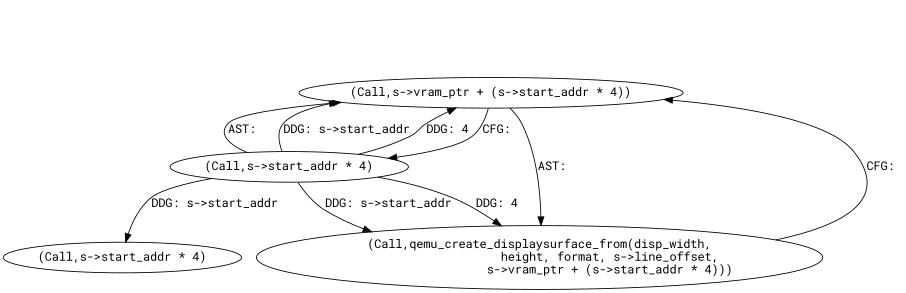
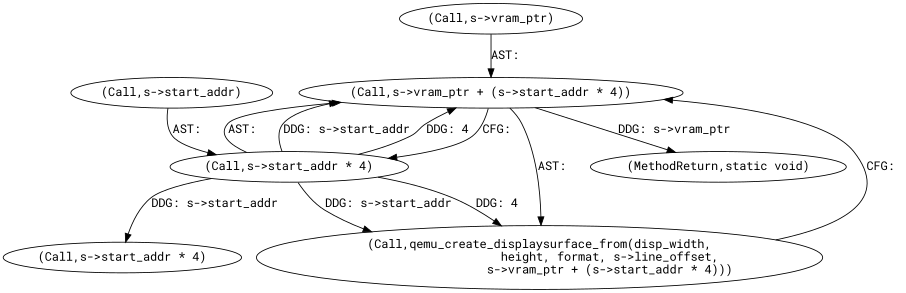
none -> (491, 19)
none -> (172, 93)
none -> (718, 167)
